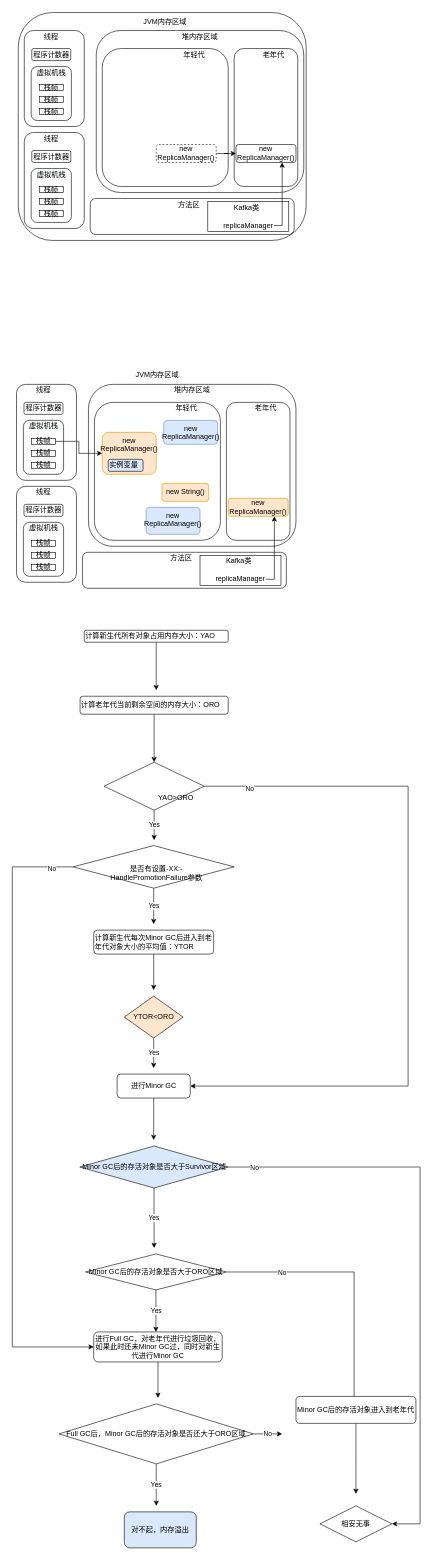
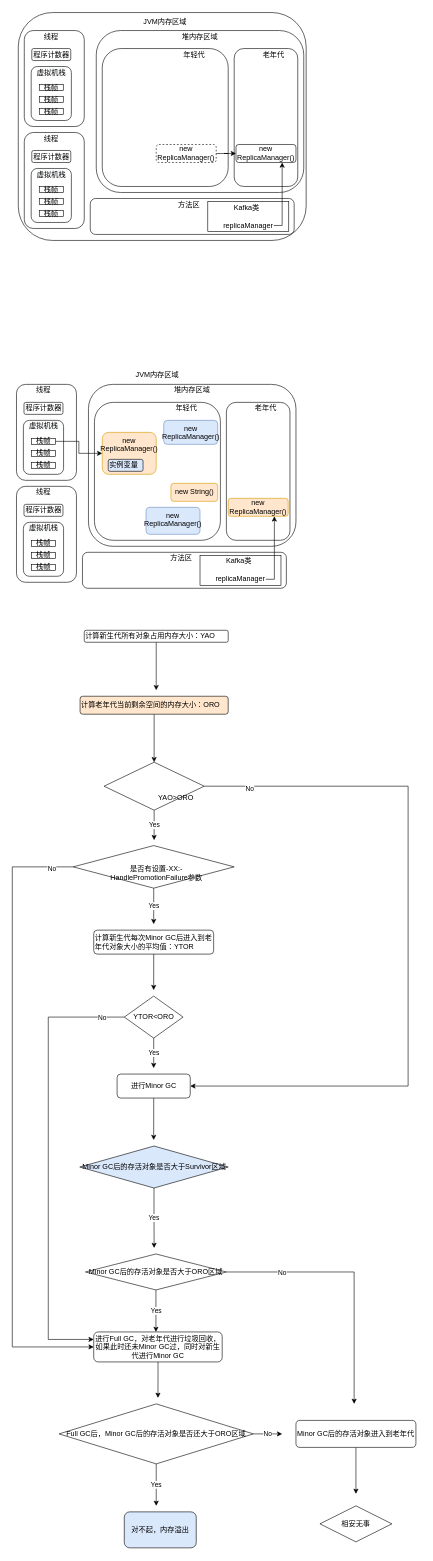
(185, 492) -> (194, 492)
(154, 705) -> (154, 705)
(154, 1017) -> (154, 1017)
(254, 1167) -> none
none -> (68, 1340)
(356, 1410) -> (356, 1434)
